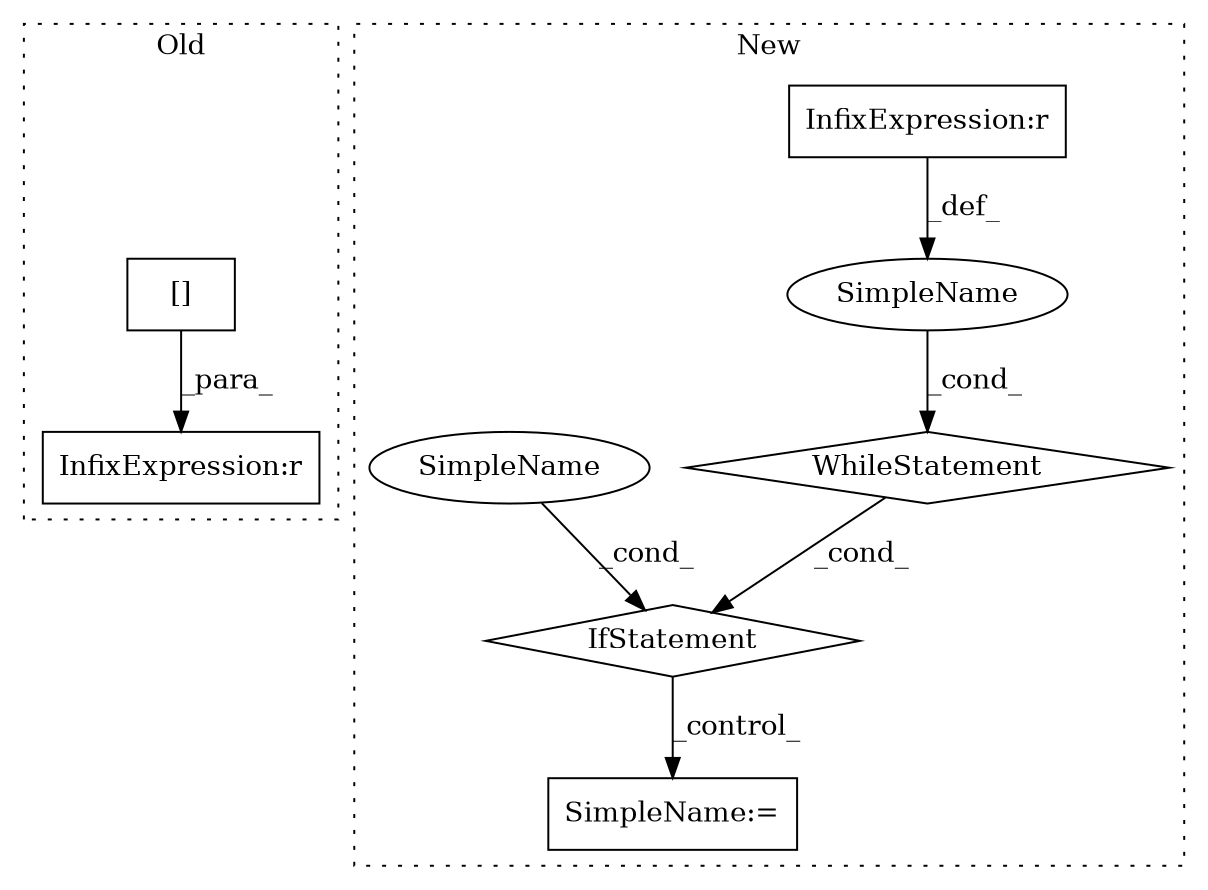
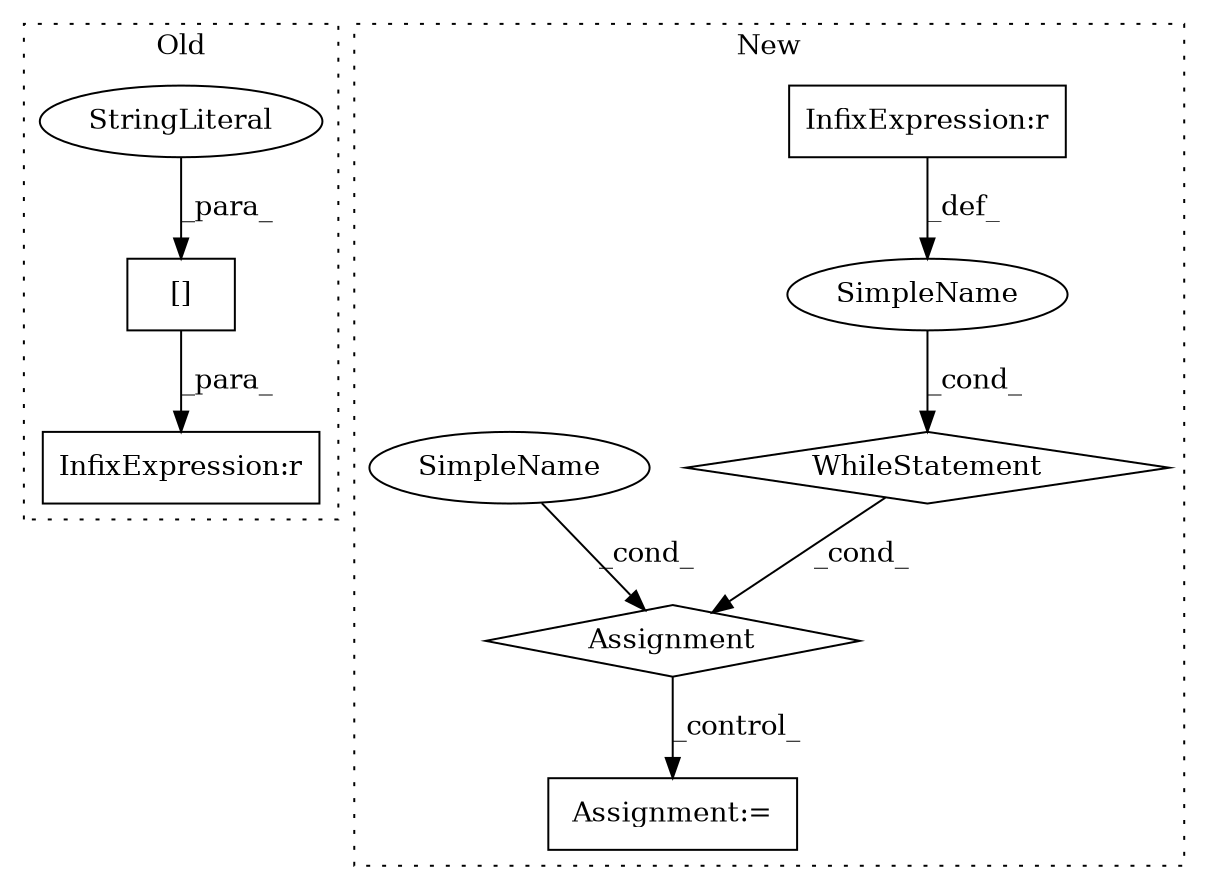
none -> (181, 121)
(673, 641) -> (673, 641)
(673, 814) -> (673, 814)
